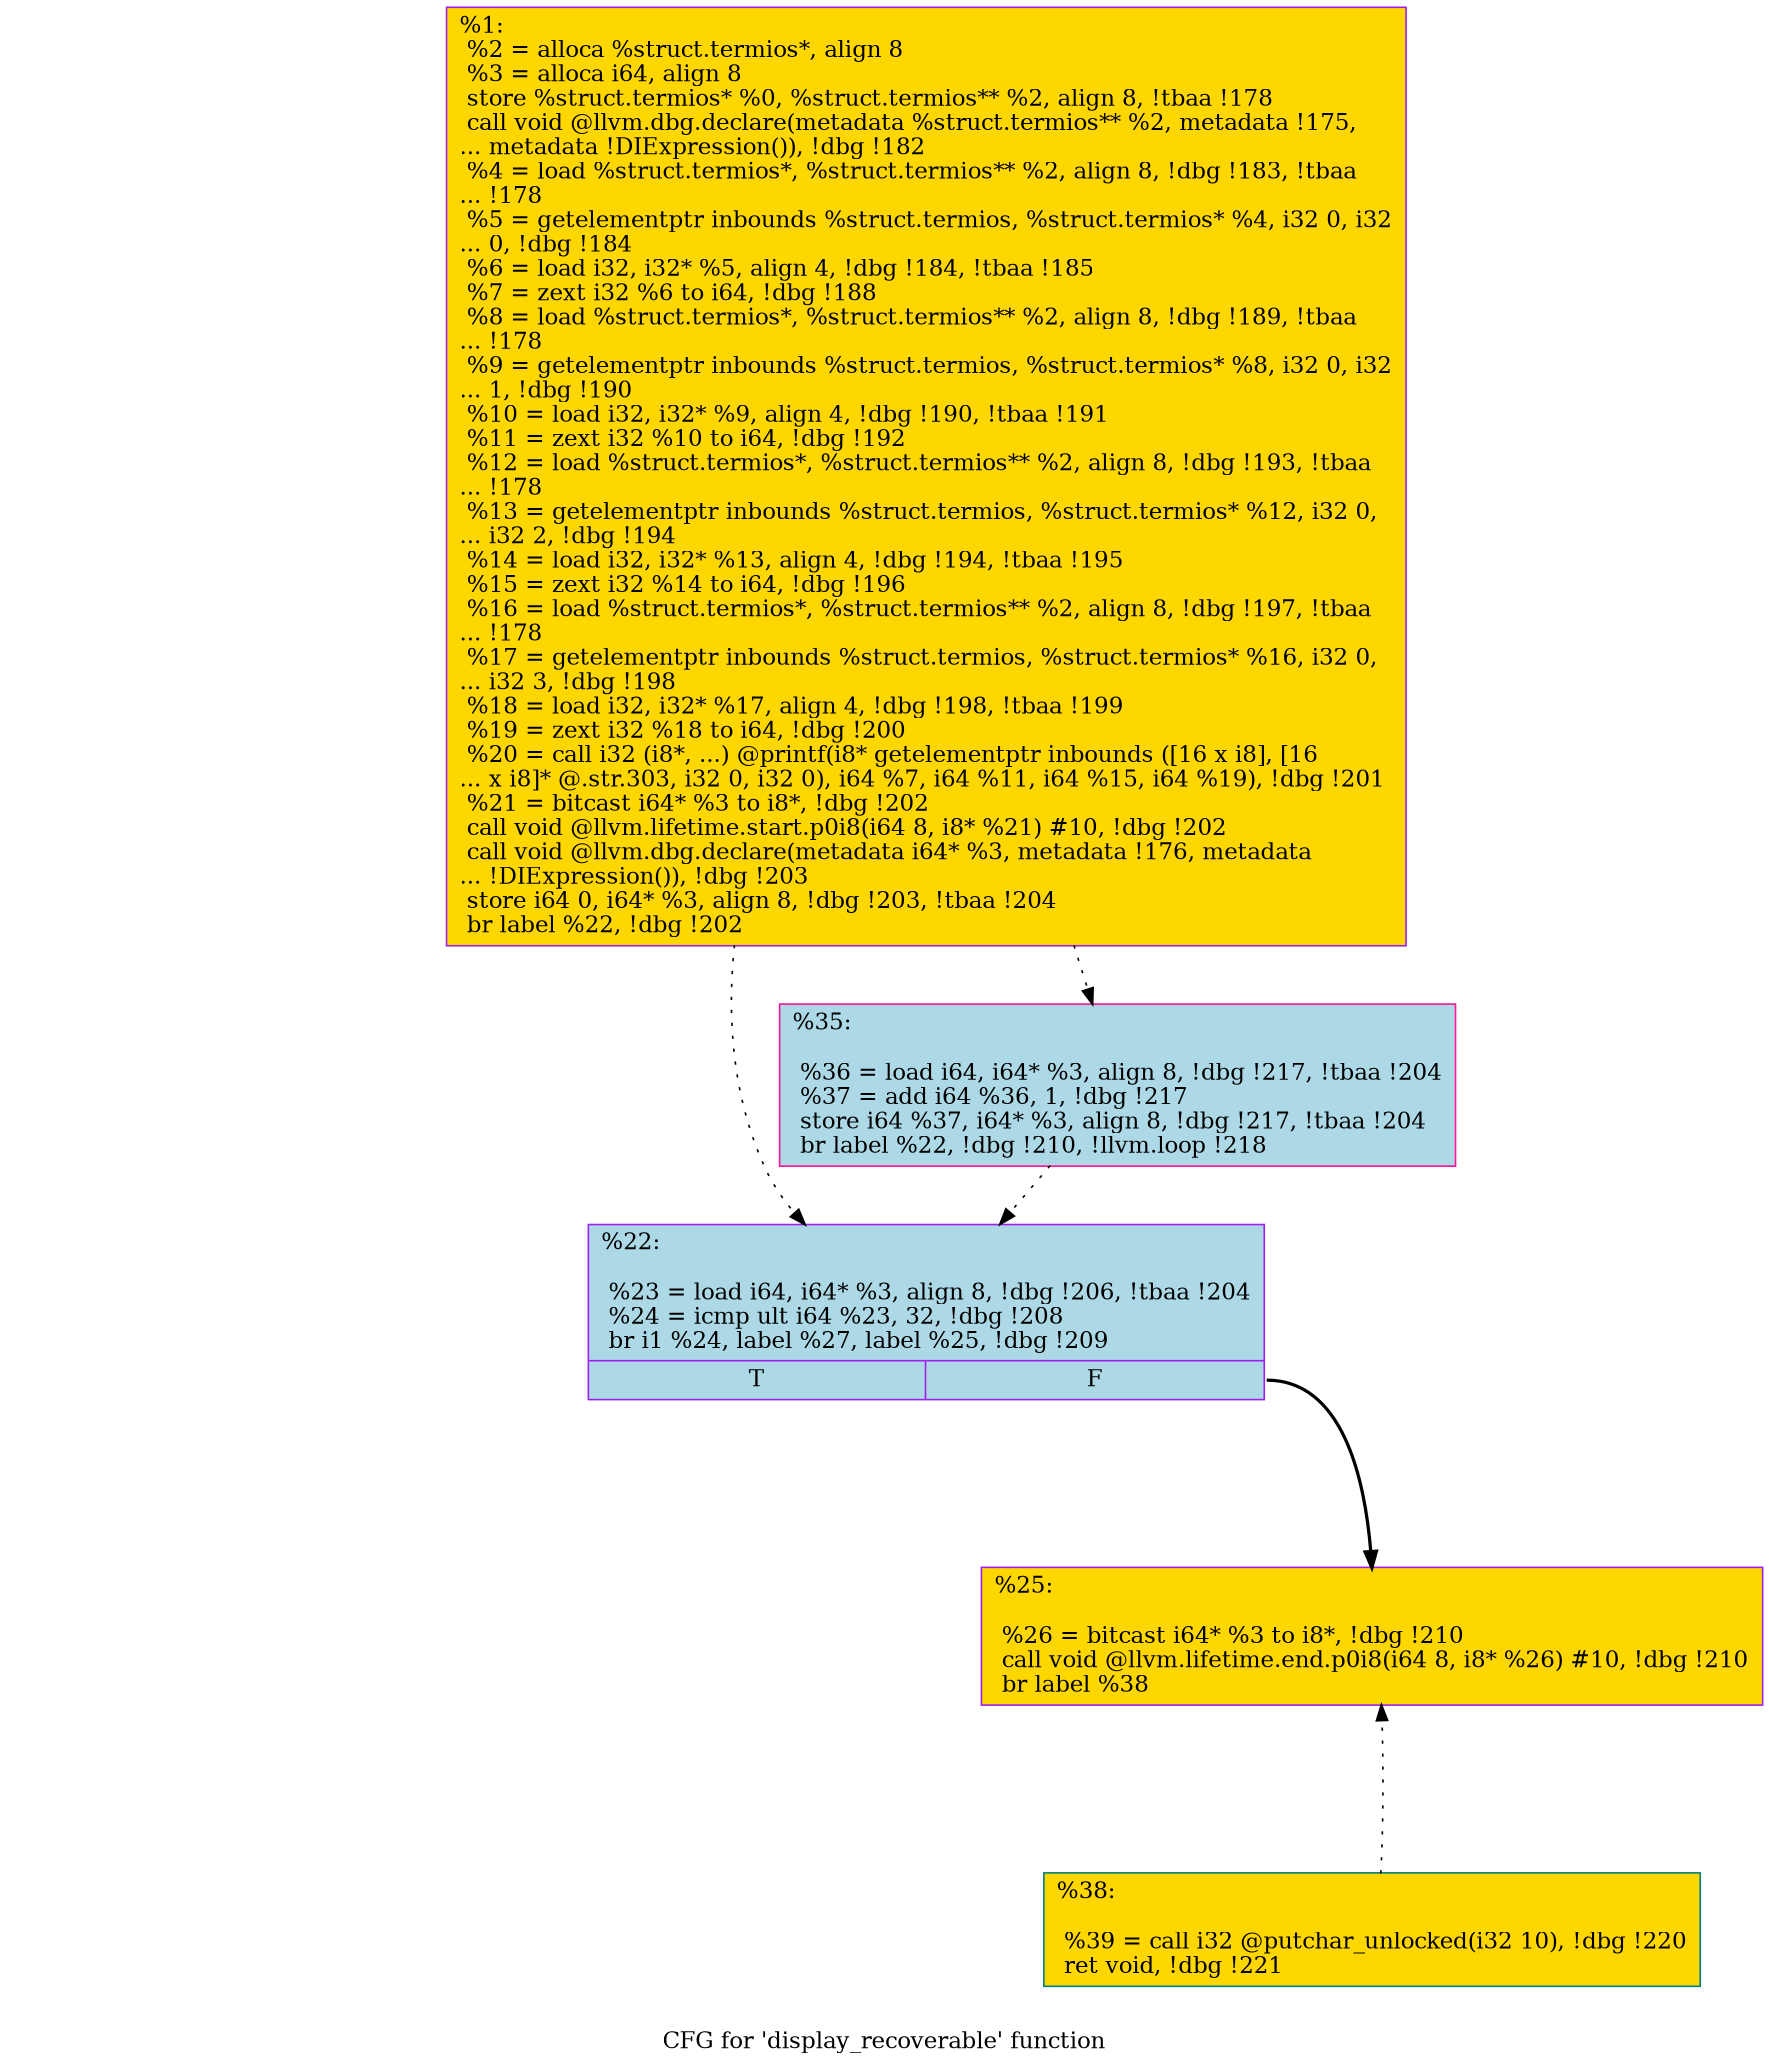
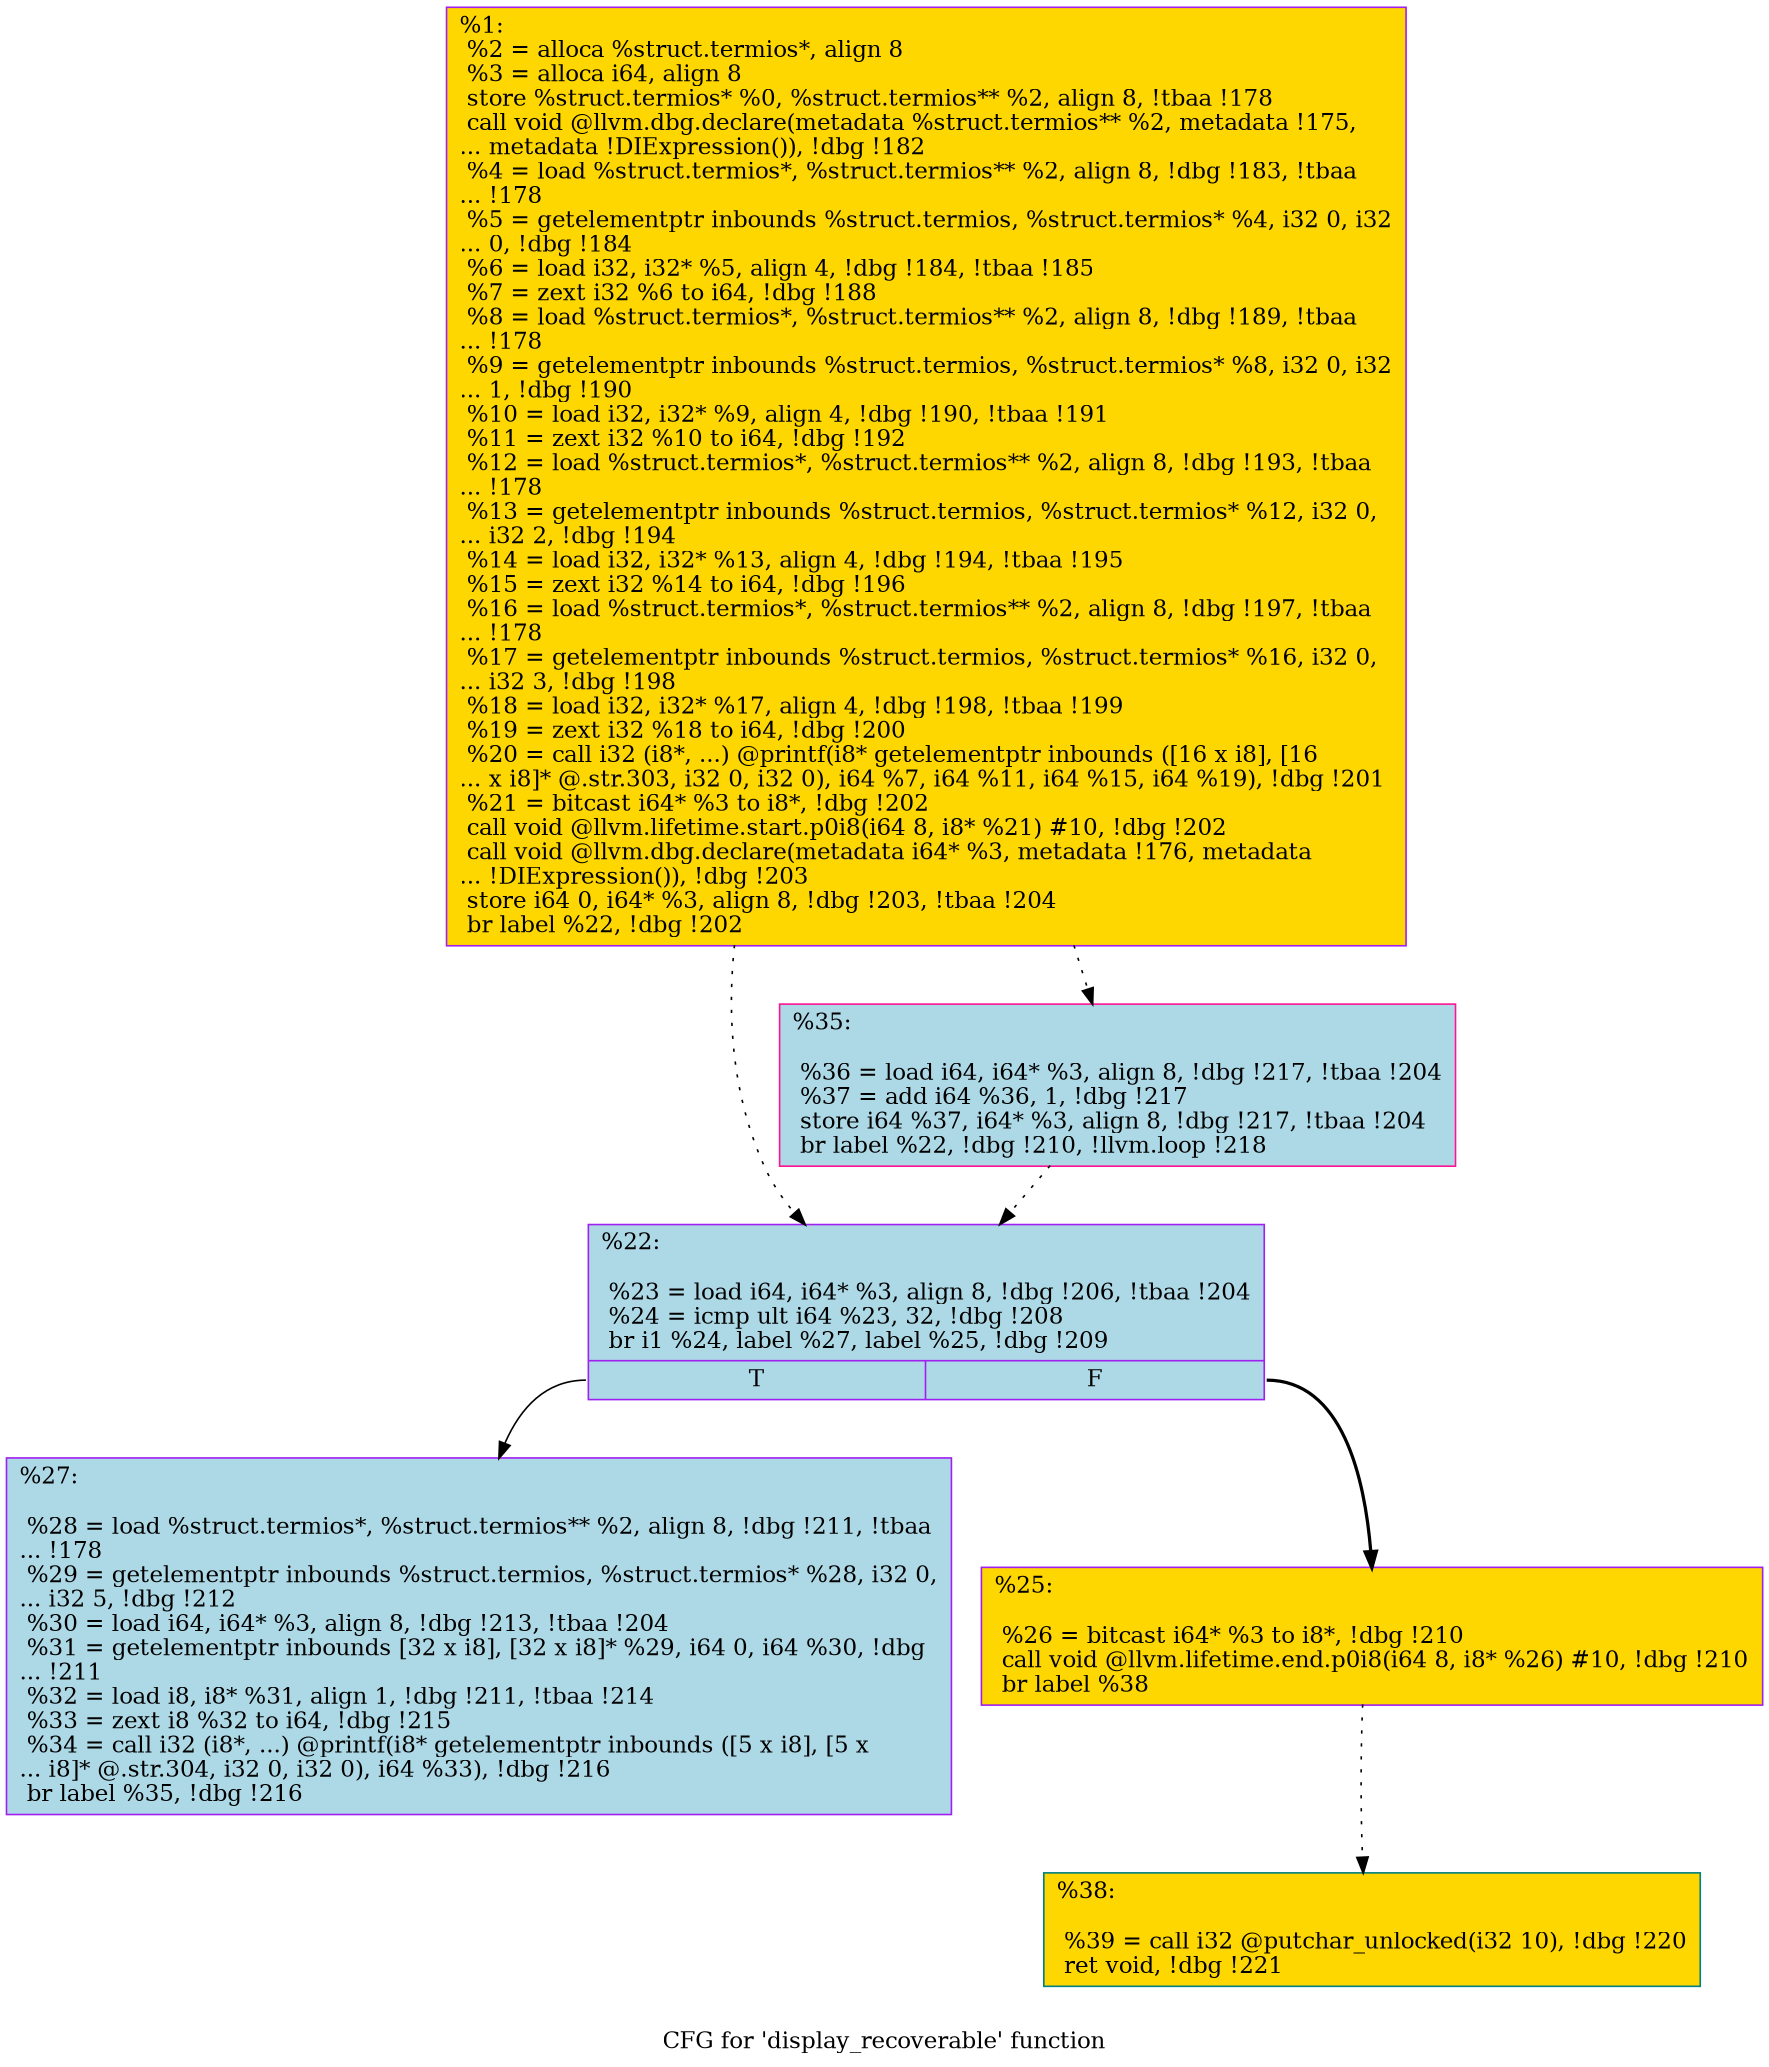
none -> (479, 1636)
(1383, 1797) -> (1361, 1781)
